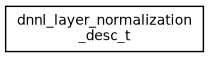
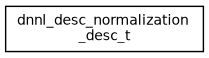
(105, 29) -> (105, 29)
